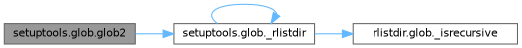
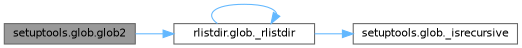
(244, 34) -> (244, 34)
(435, 34) -> (435, 34)
